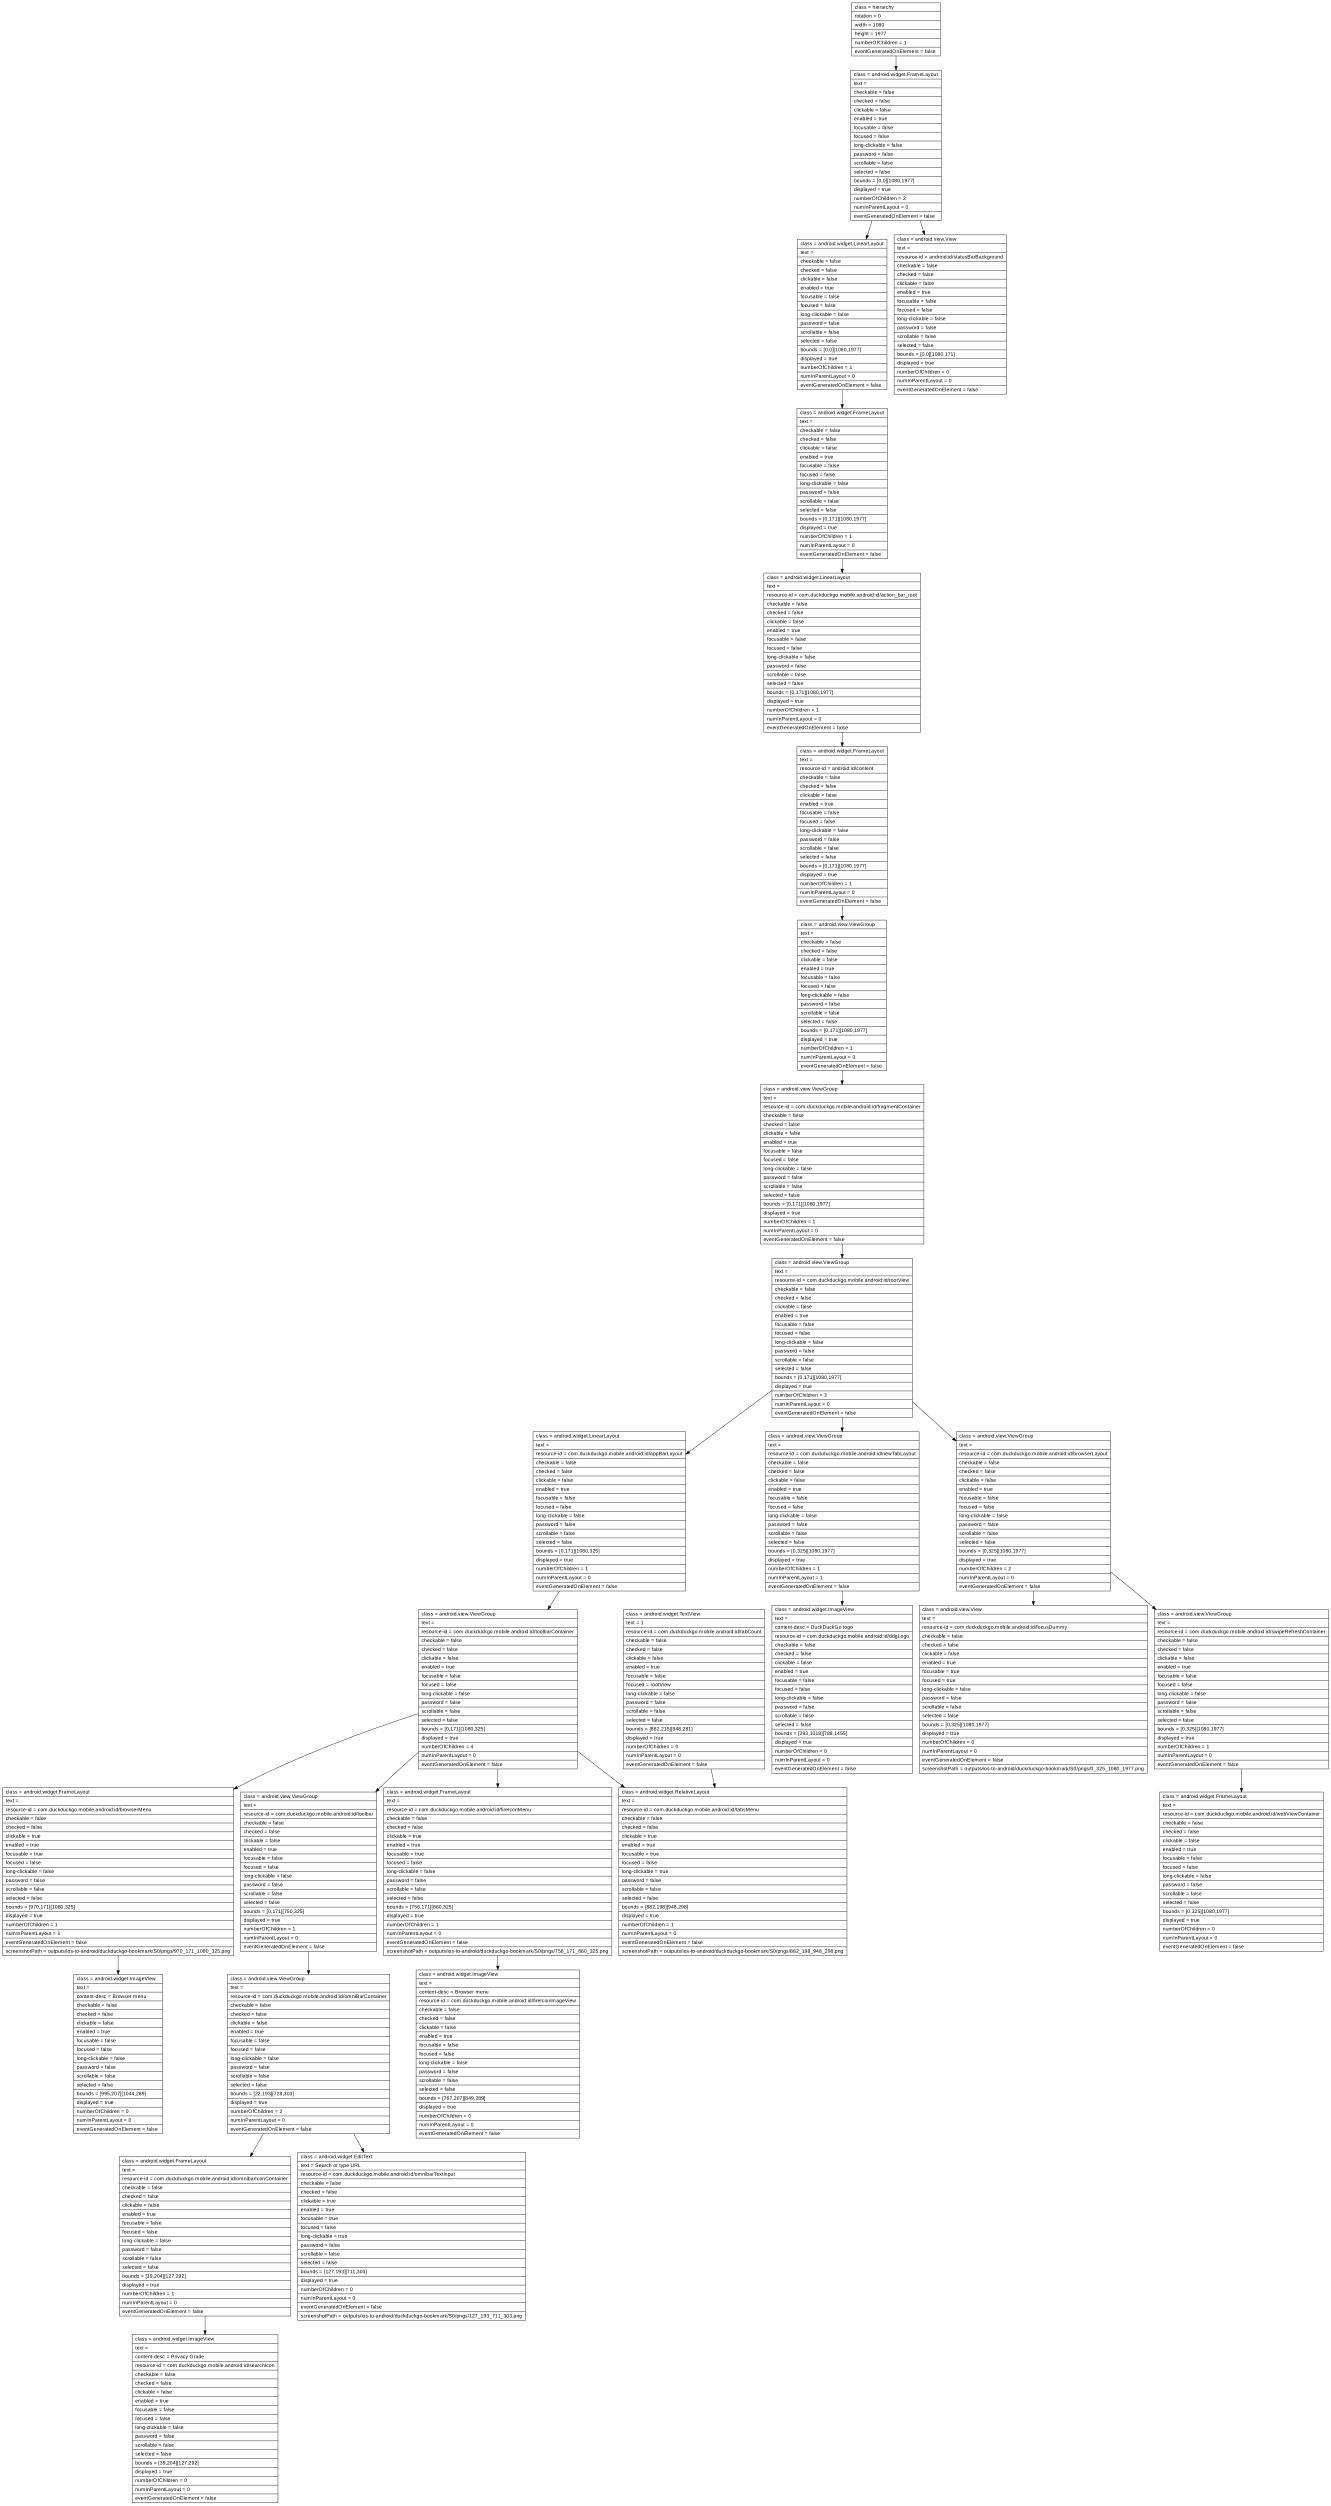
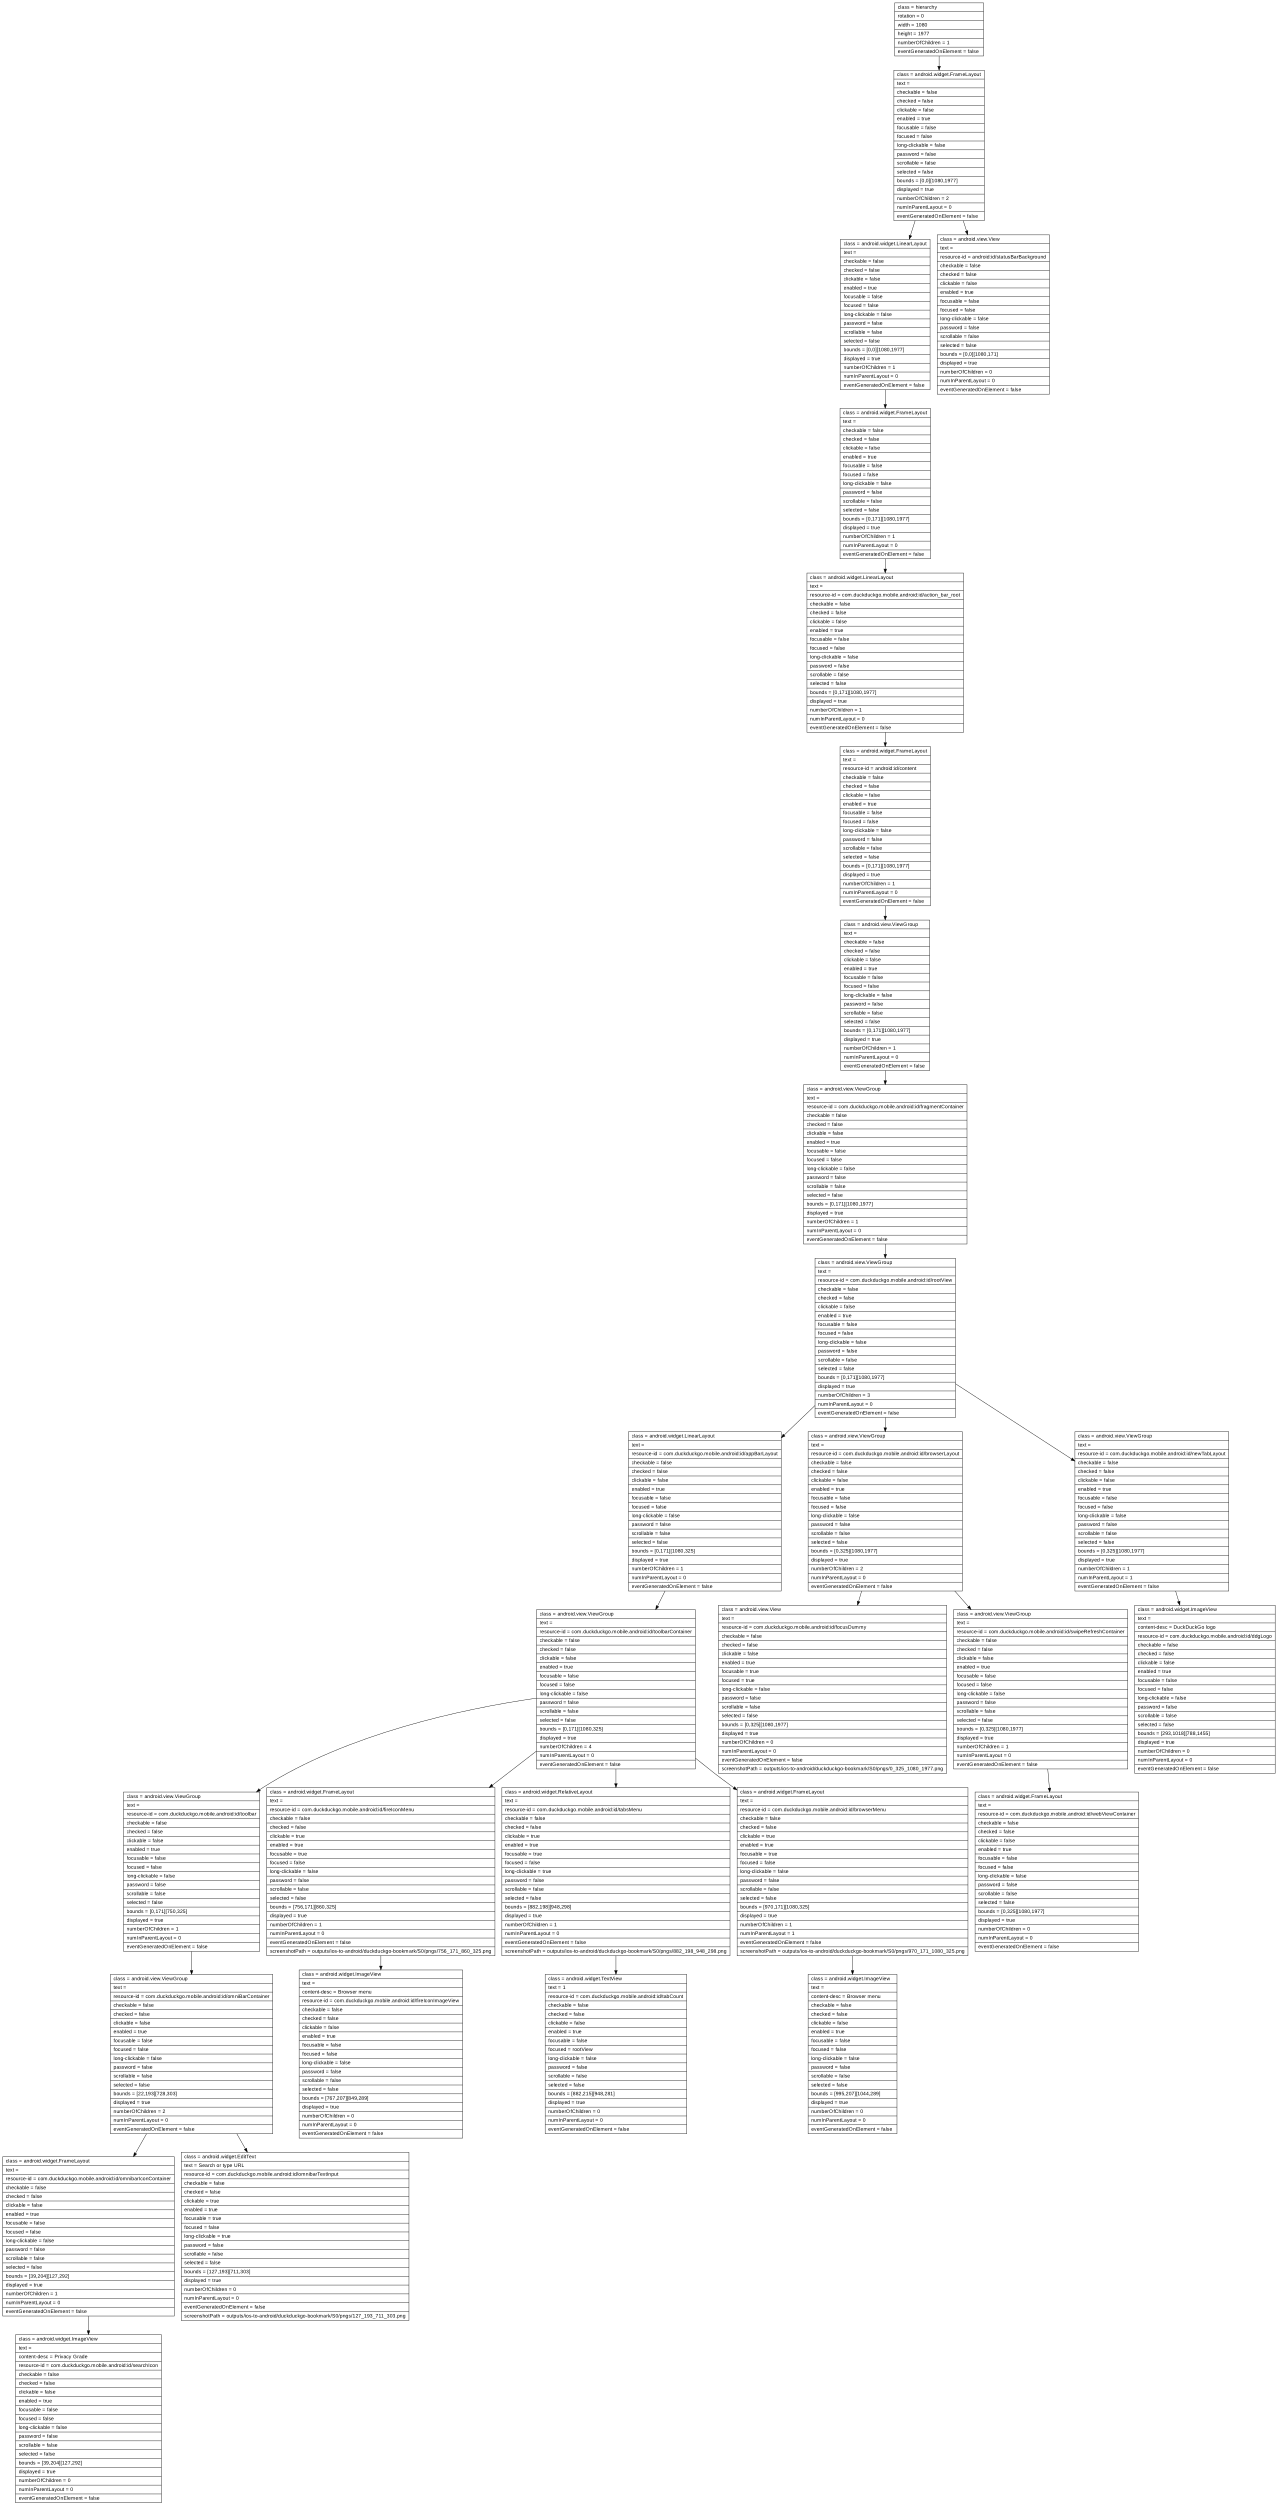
(713, 1776) -> (616, 1963)
